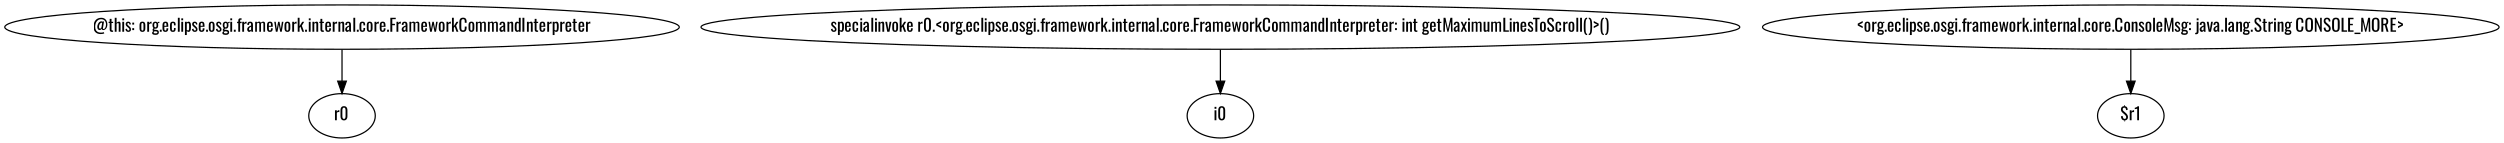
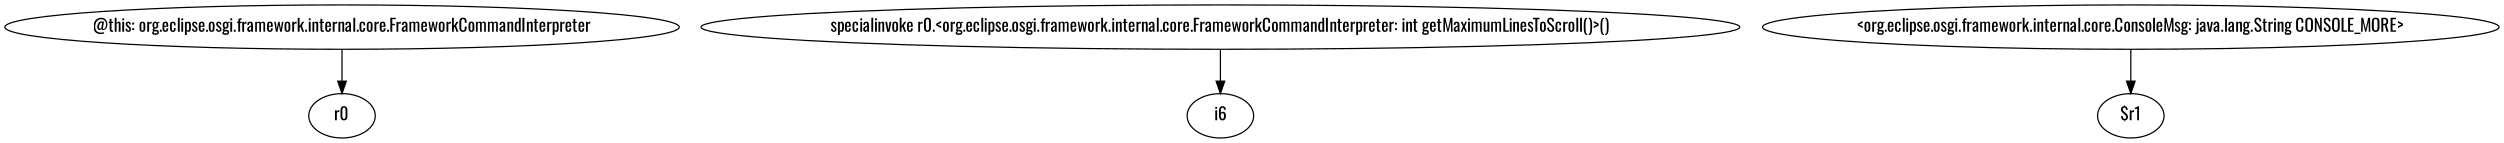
(1220, 116) -> (1220, 116)
